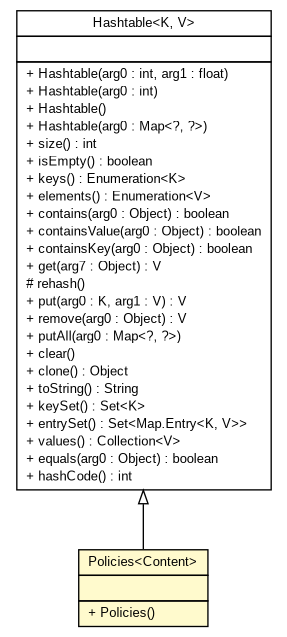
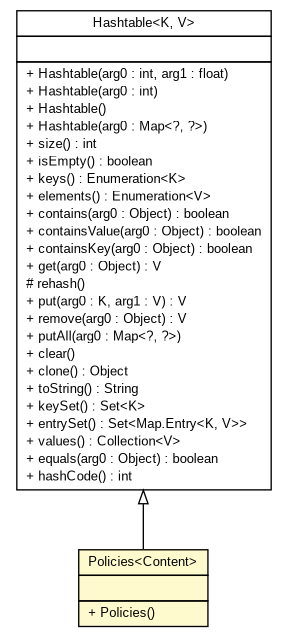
(94, 266) -> (94, 266)
